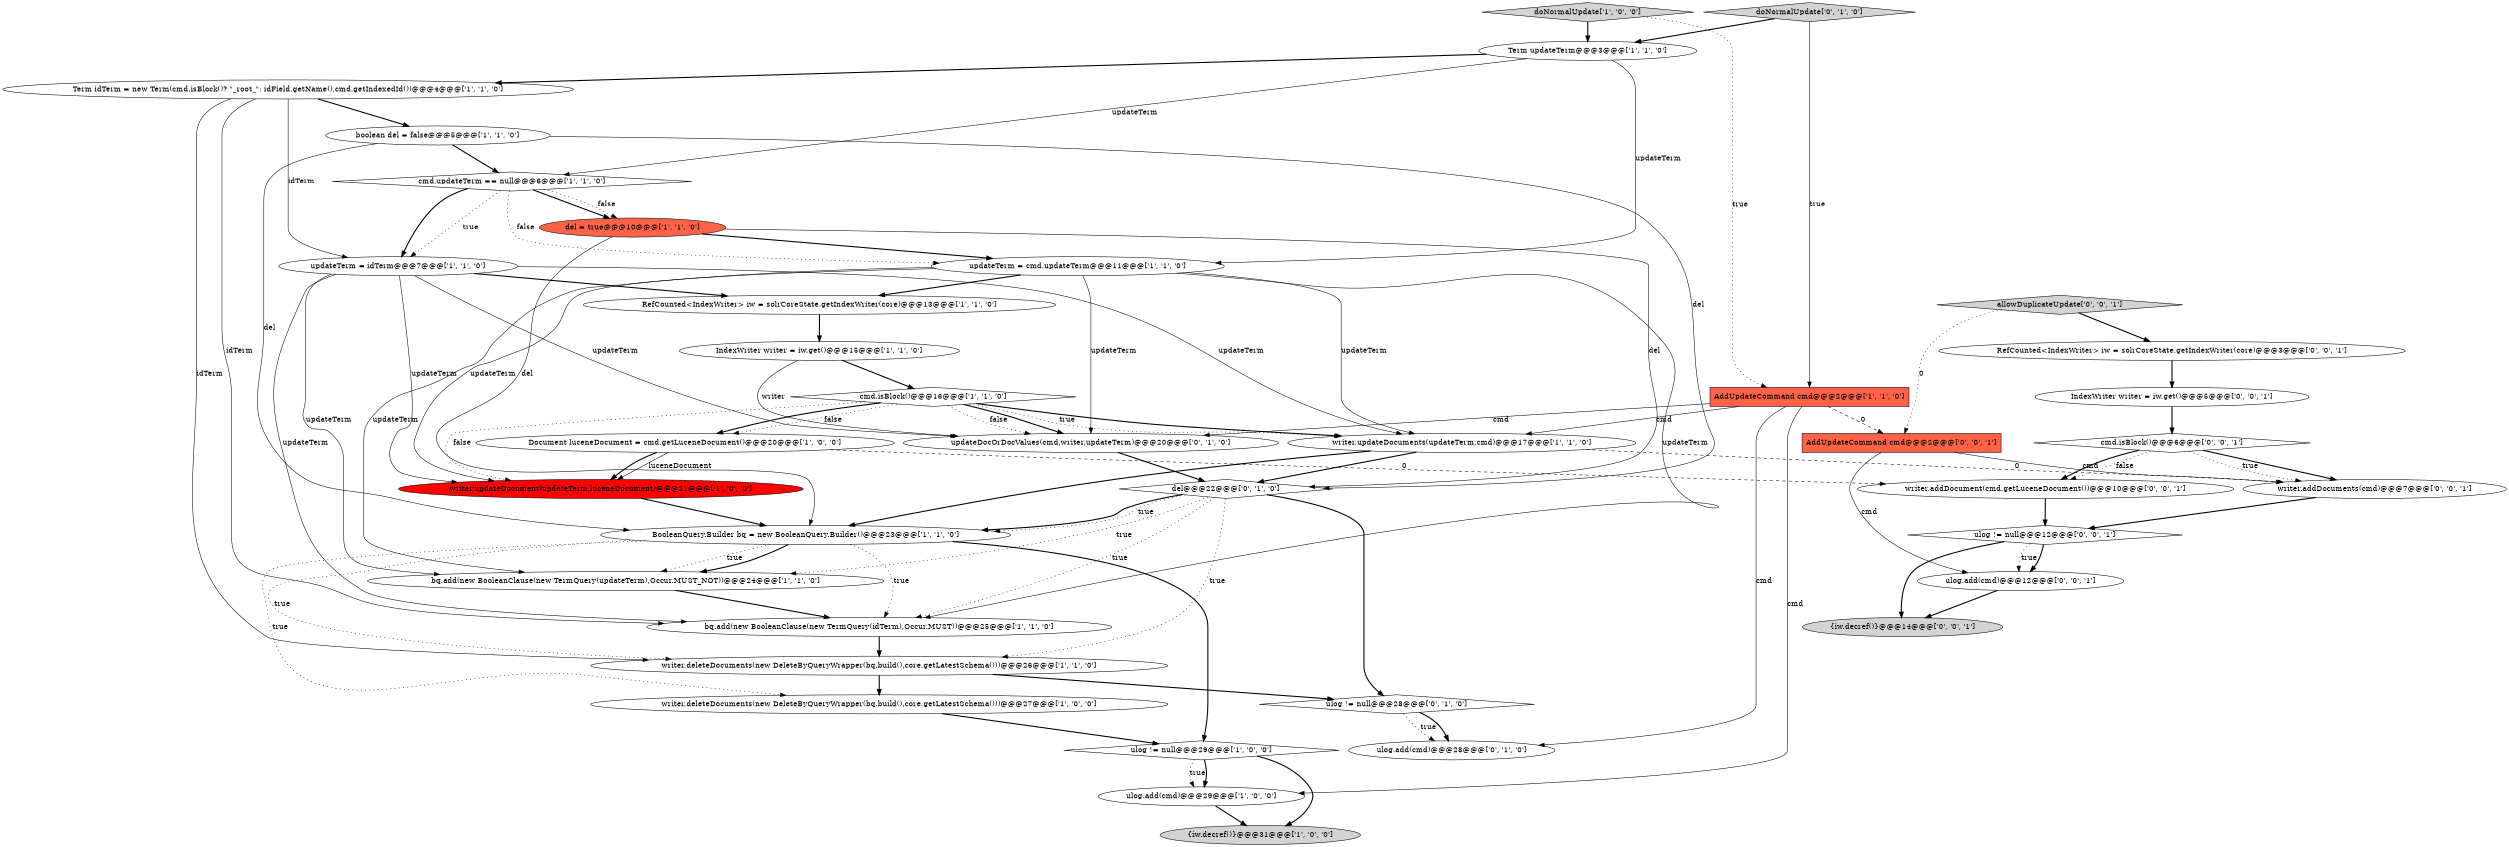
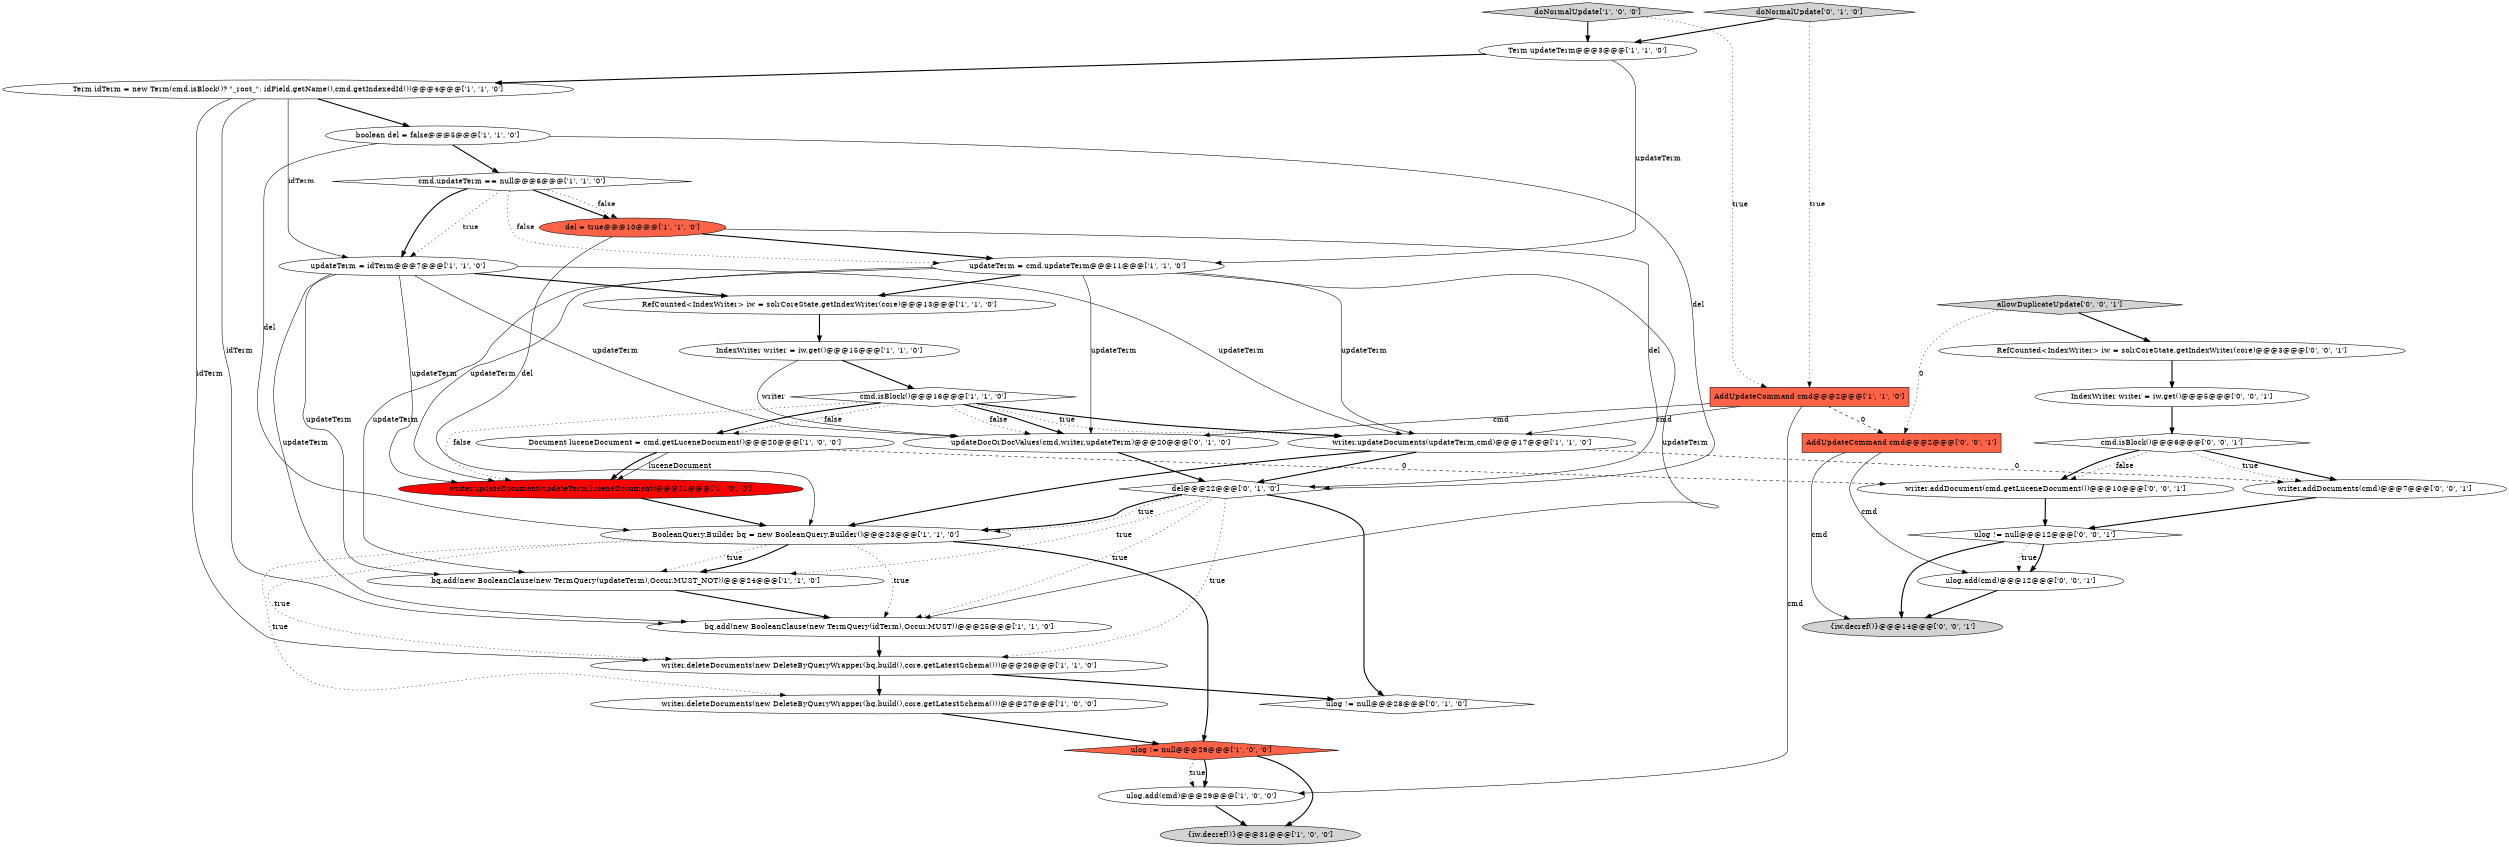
(1048, 116) -> none
(1810, 202) -> (1810, 202)
(2067, 468) -> (1812, 535)
(1202, 750) -> (1202, 750)
(1452, 750) -> none
